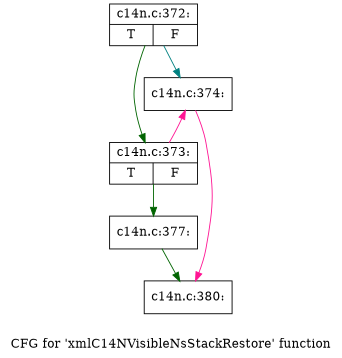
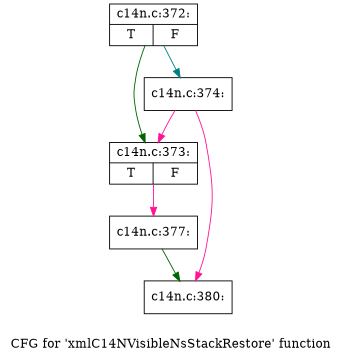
(176, 131) -> (168, 122)
(154, 196) -> (154, 196)
